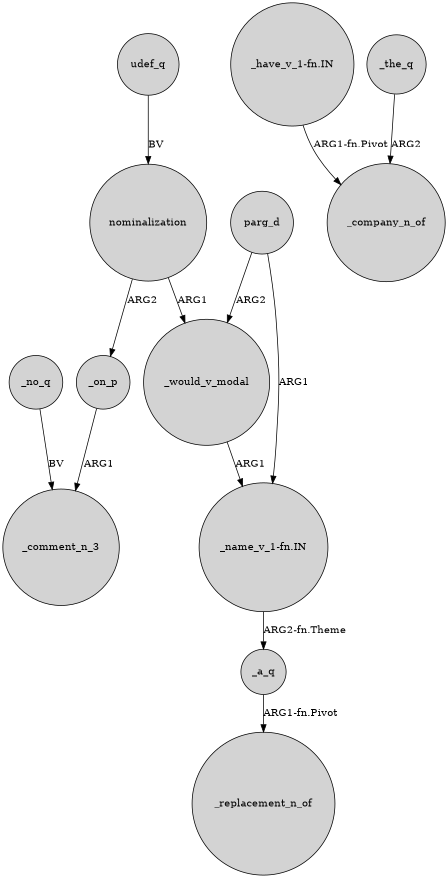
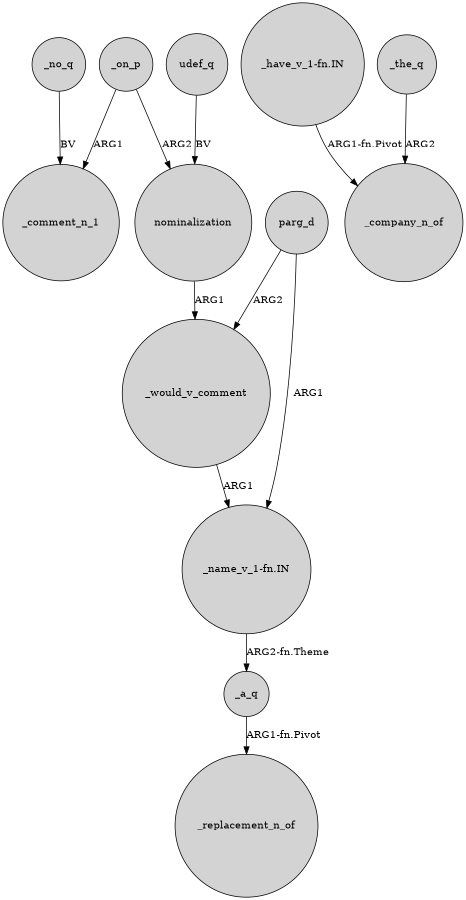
(122, 314) -> (152, 126)
(207, 382) -> (196, 393)
(61, 547) -> (61, 223)
